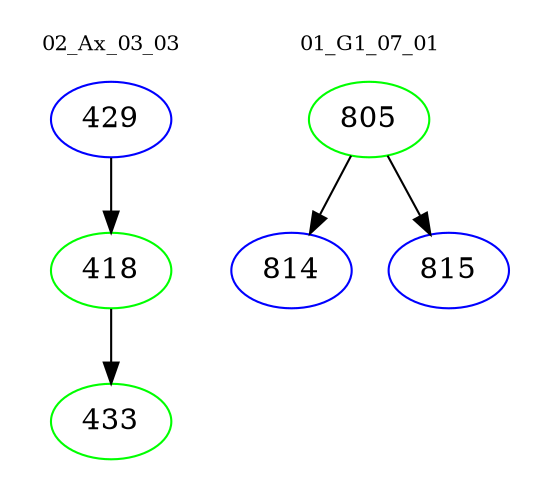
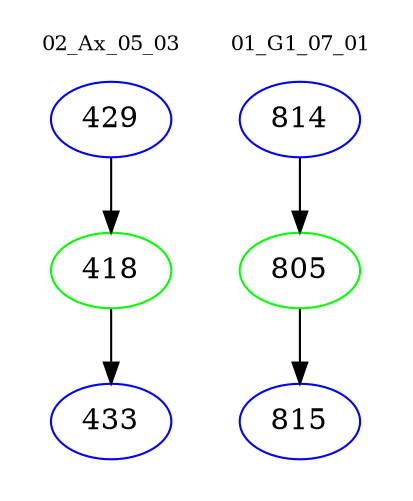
(111, 45) -> (111, 45)
(336, 185) -> (300, 185)
(111, 422) -> (111, 422)
